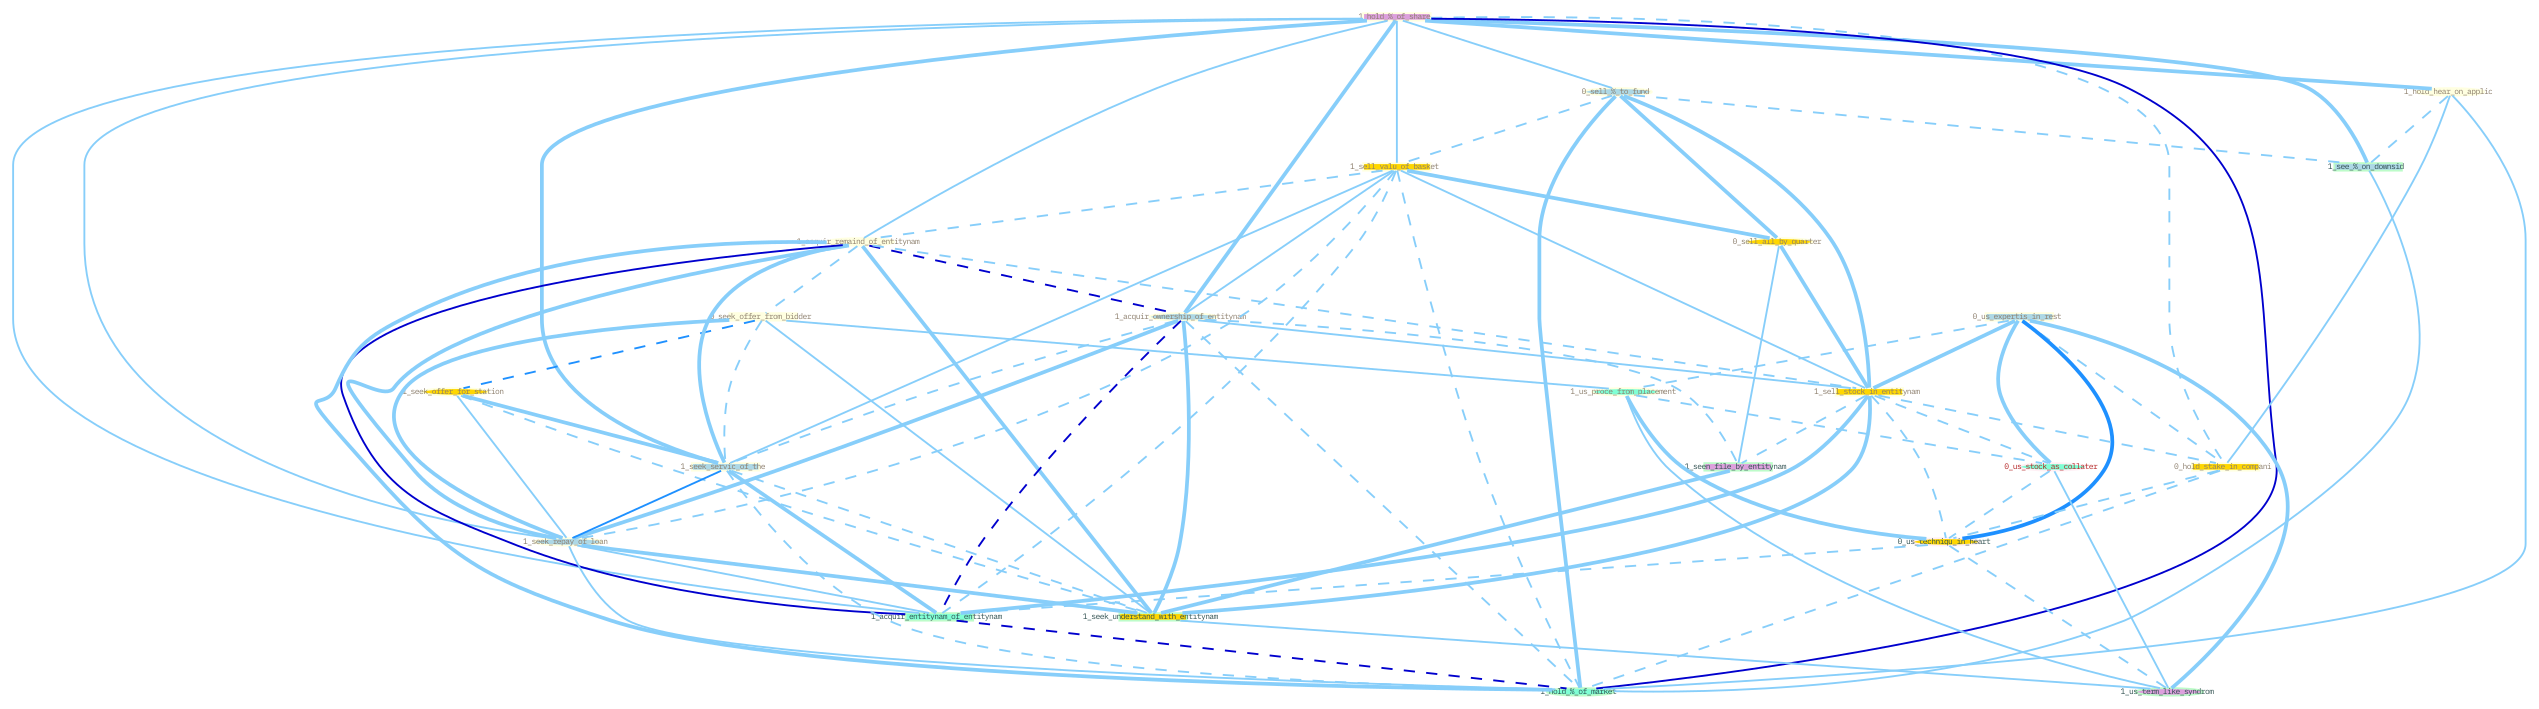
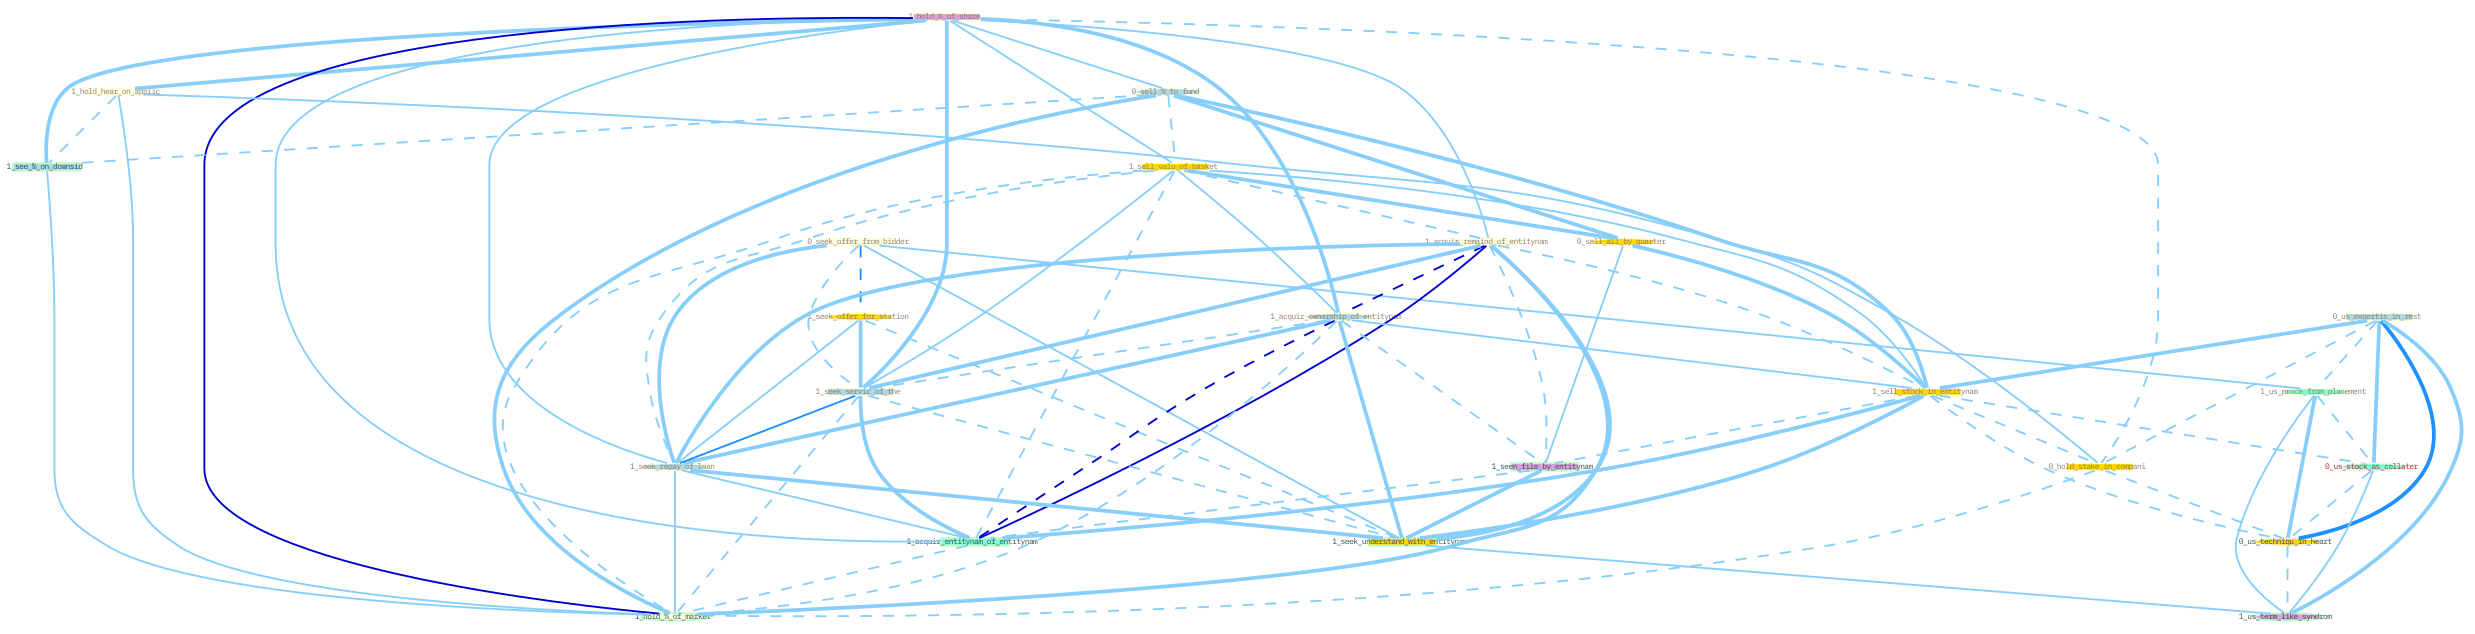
(812, 280) -> (1535, 356)
(1351, 586) -> (1354, 493)
(1262, 655) -> (825, 579)
(1581, 692) -> (675, 617)
